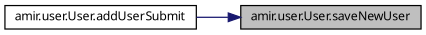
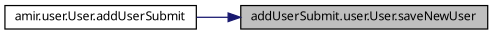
(331, 17) -> (364, 17)
